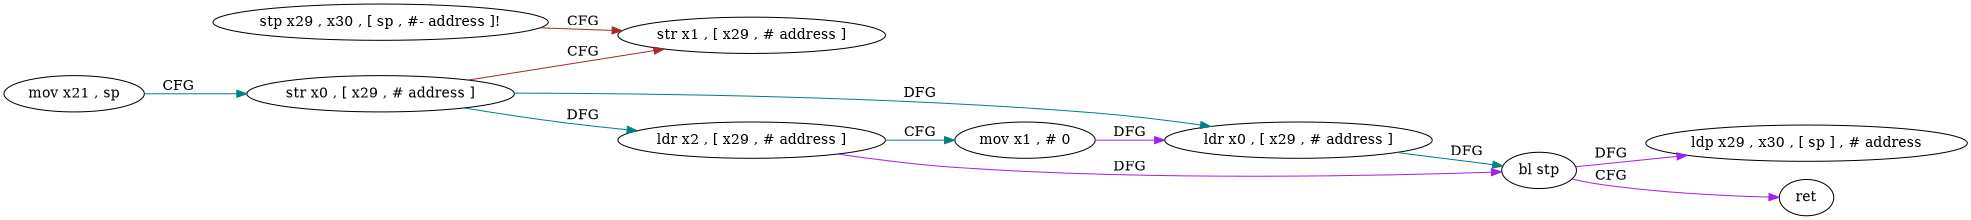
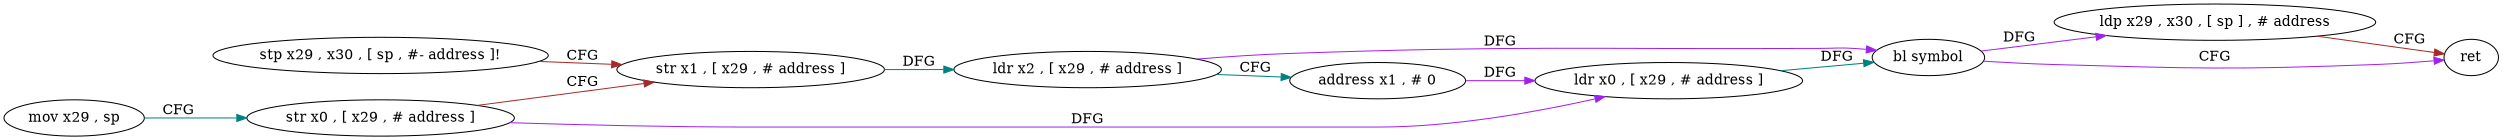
none -> (2376, 44)
(74, 94) -> (74, 118)
(858, 99) -> (1053, 127)
(545, 120) -> (914, 70)
(1025, 140) -> (1378, 81)
(1539, 170) -> (1928, 57)
